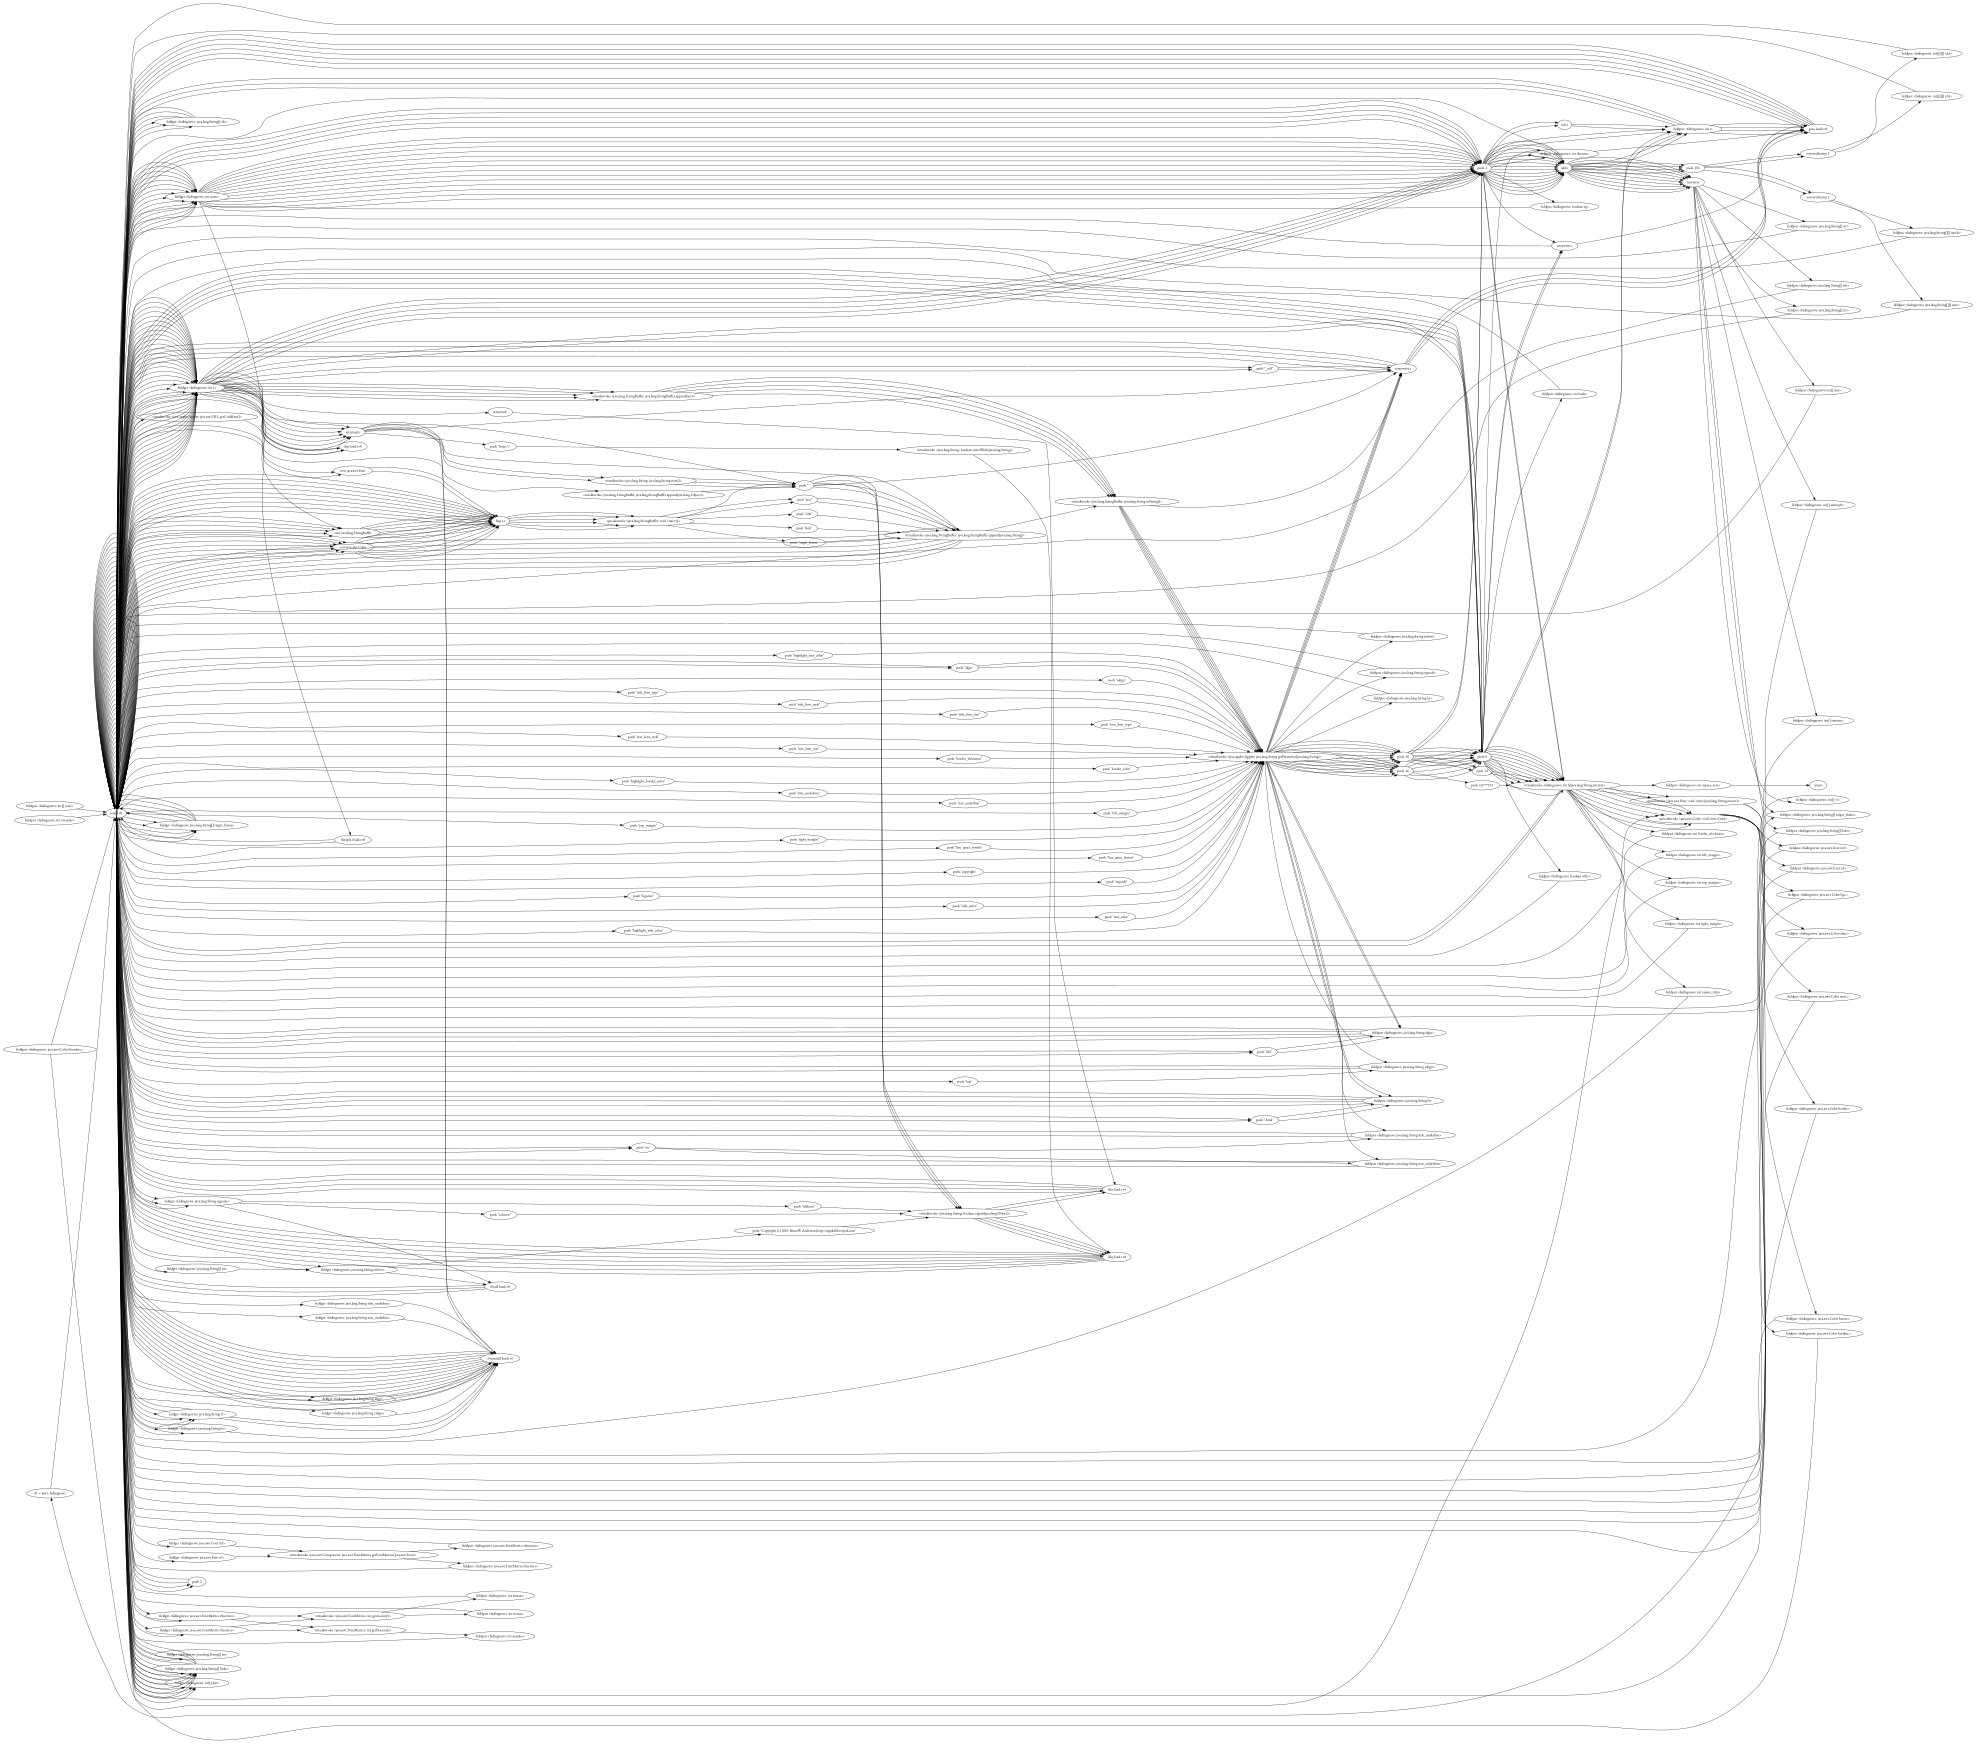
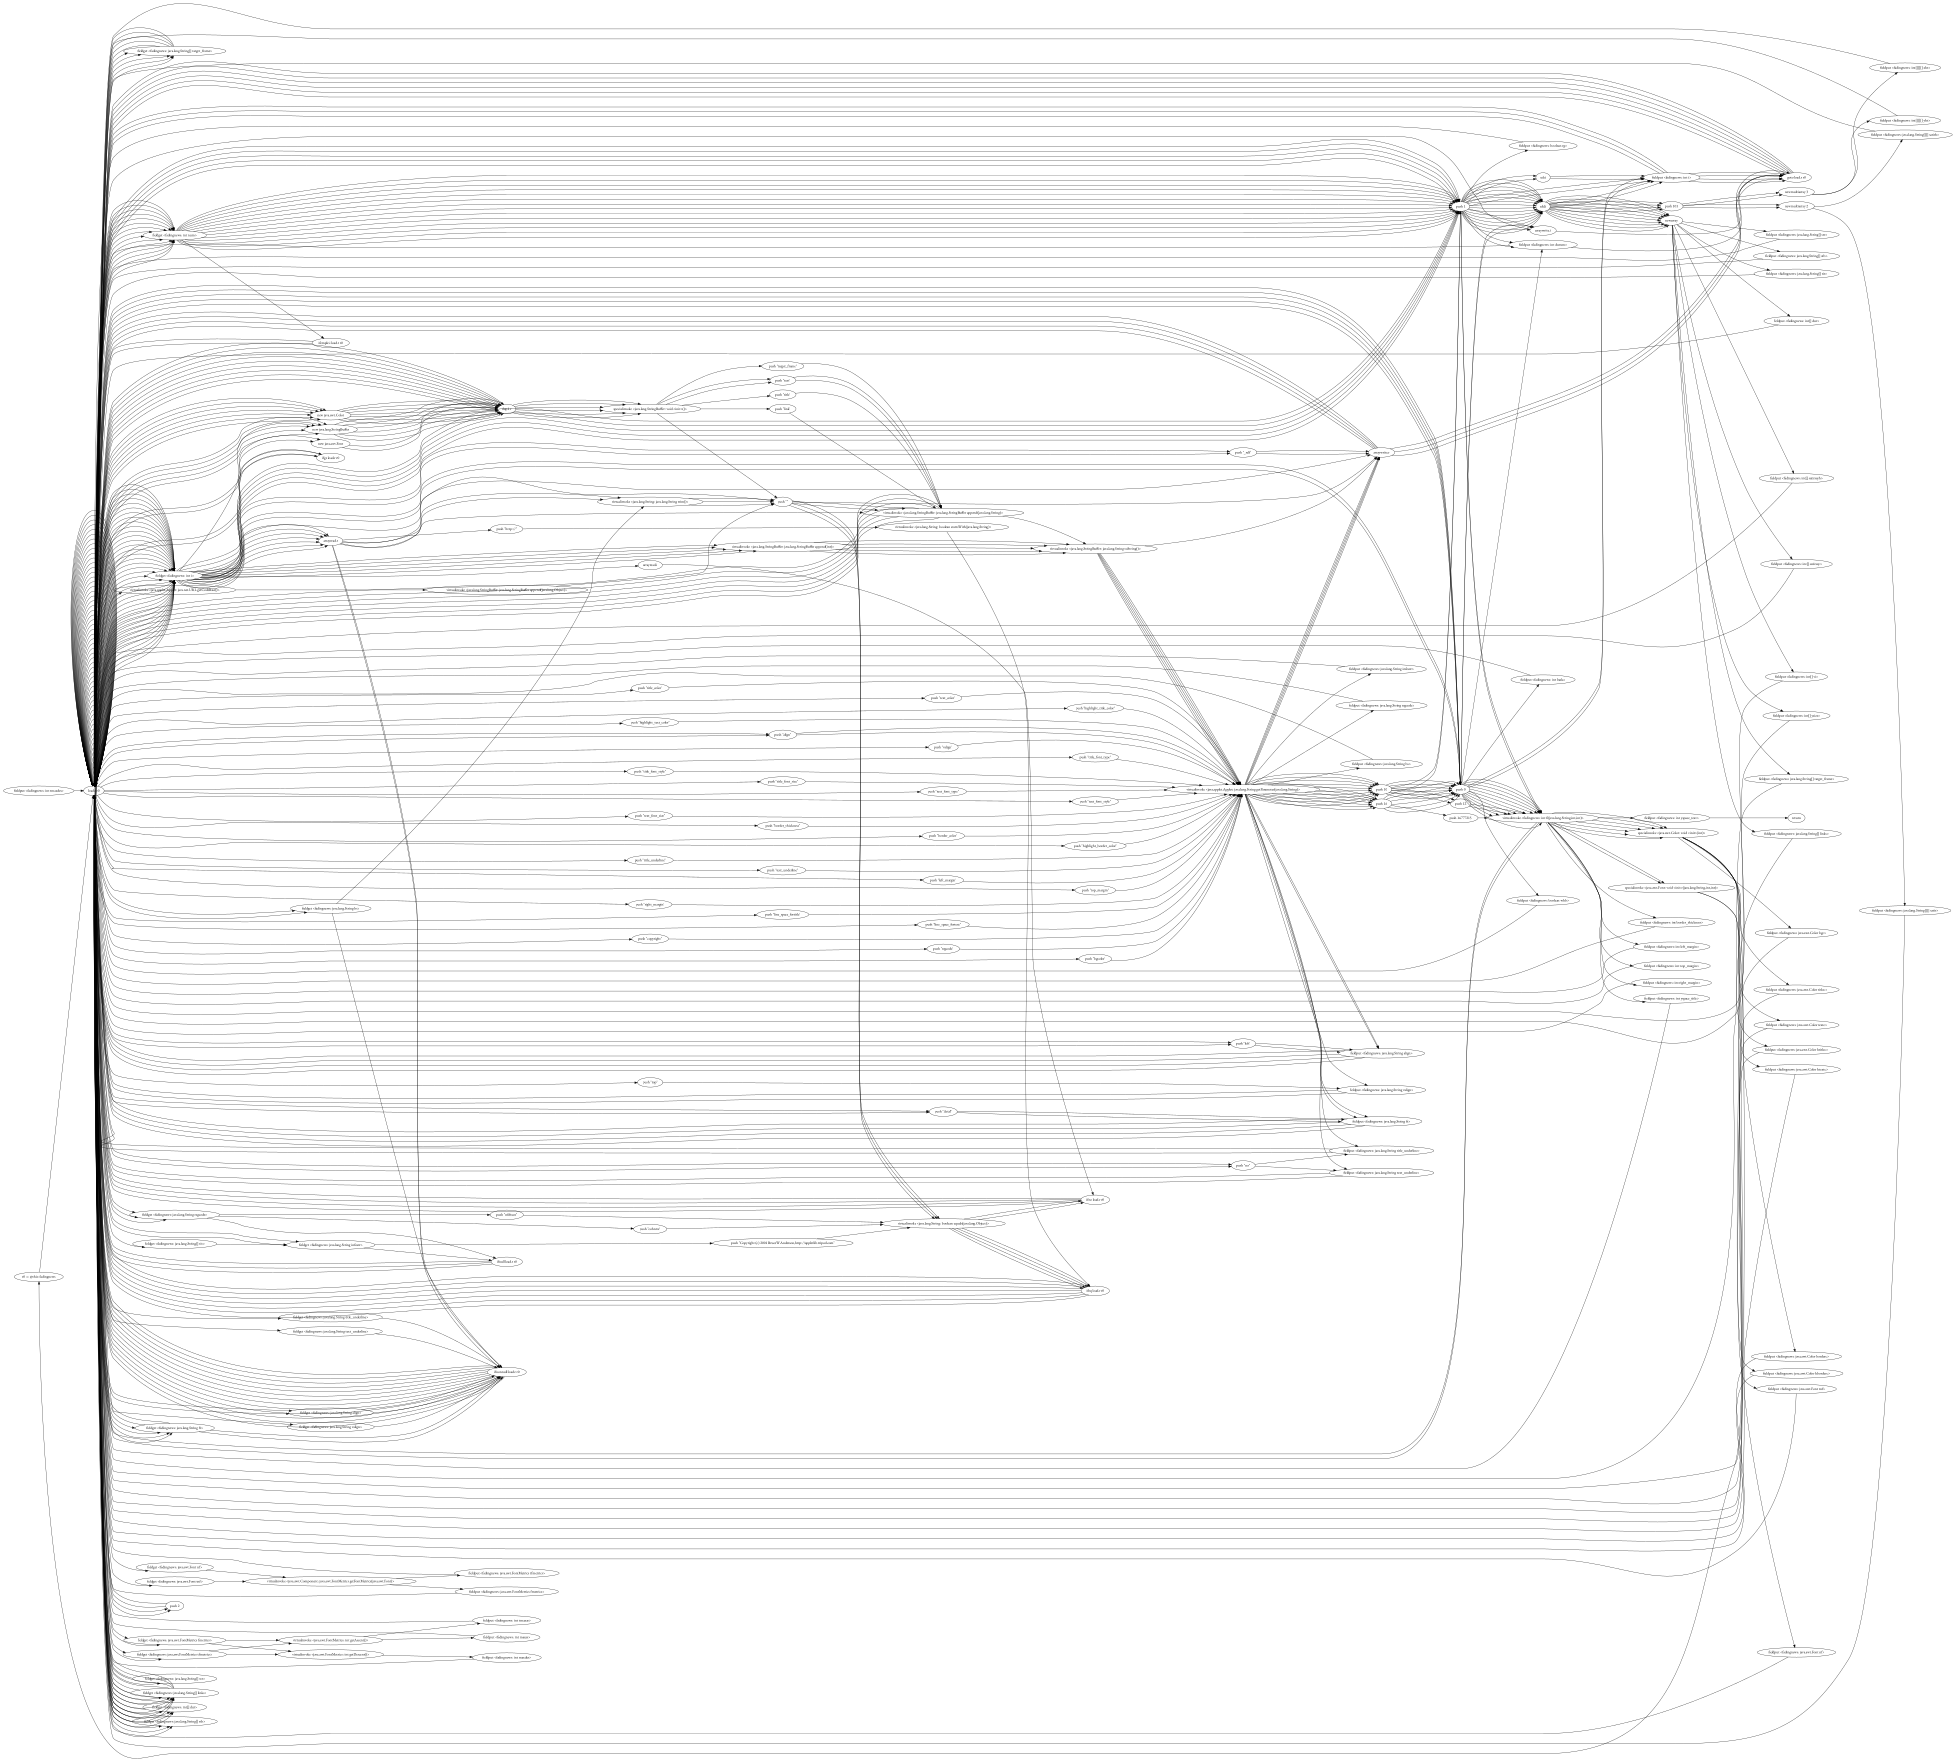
none -> (1692, 468)
none -> (509, 719)
(947, 1462) -> (904, 1479)
(50, 1493) -> (39, 1277)
(887, 1705) -> (1738, 1093)
